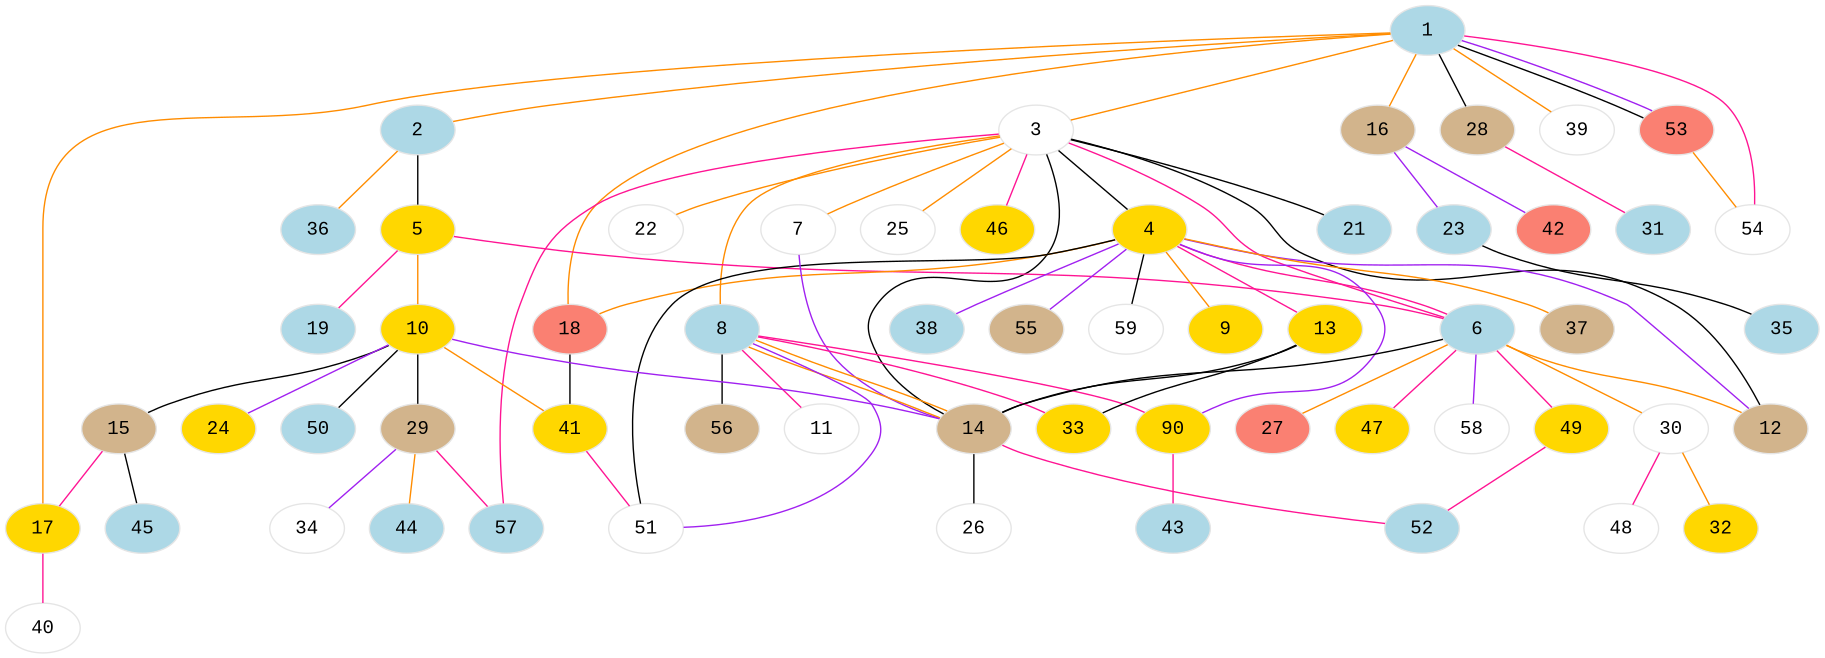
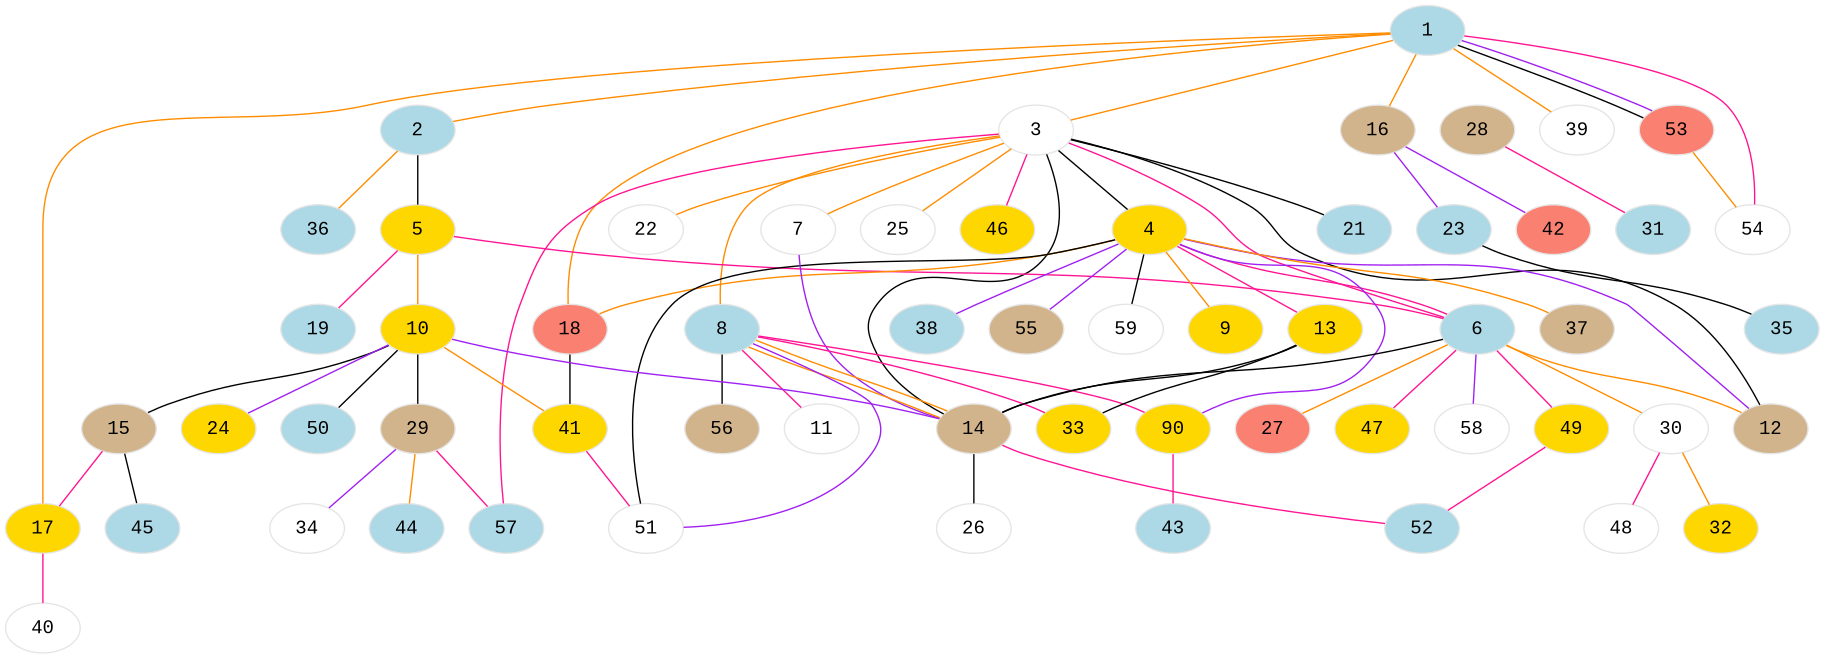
(1453, 80) -> none
